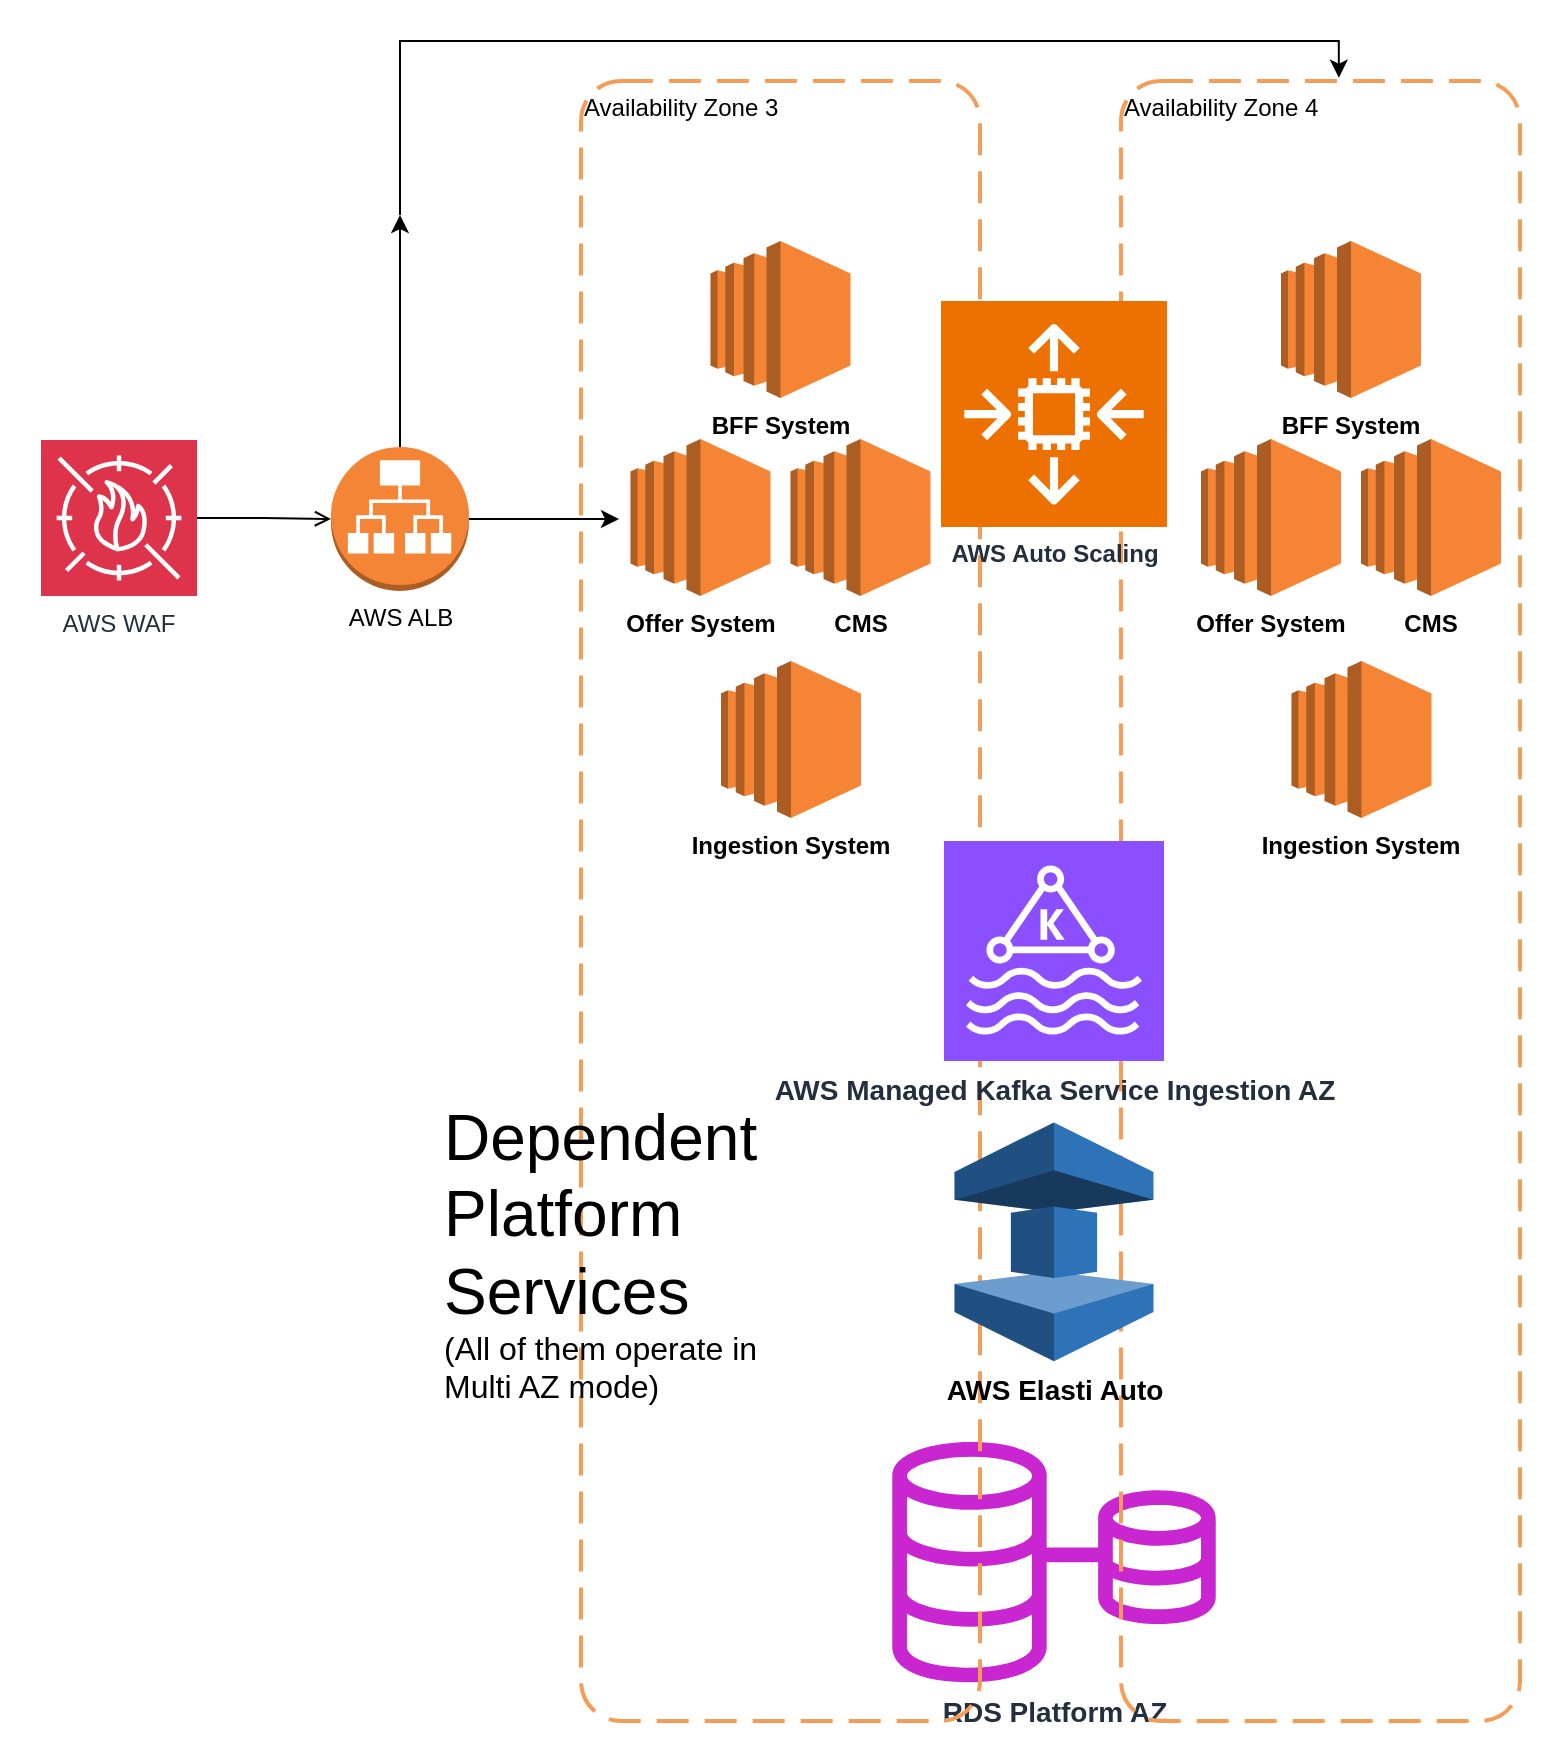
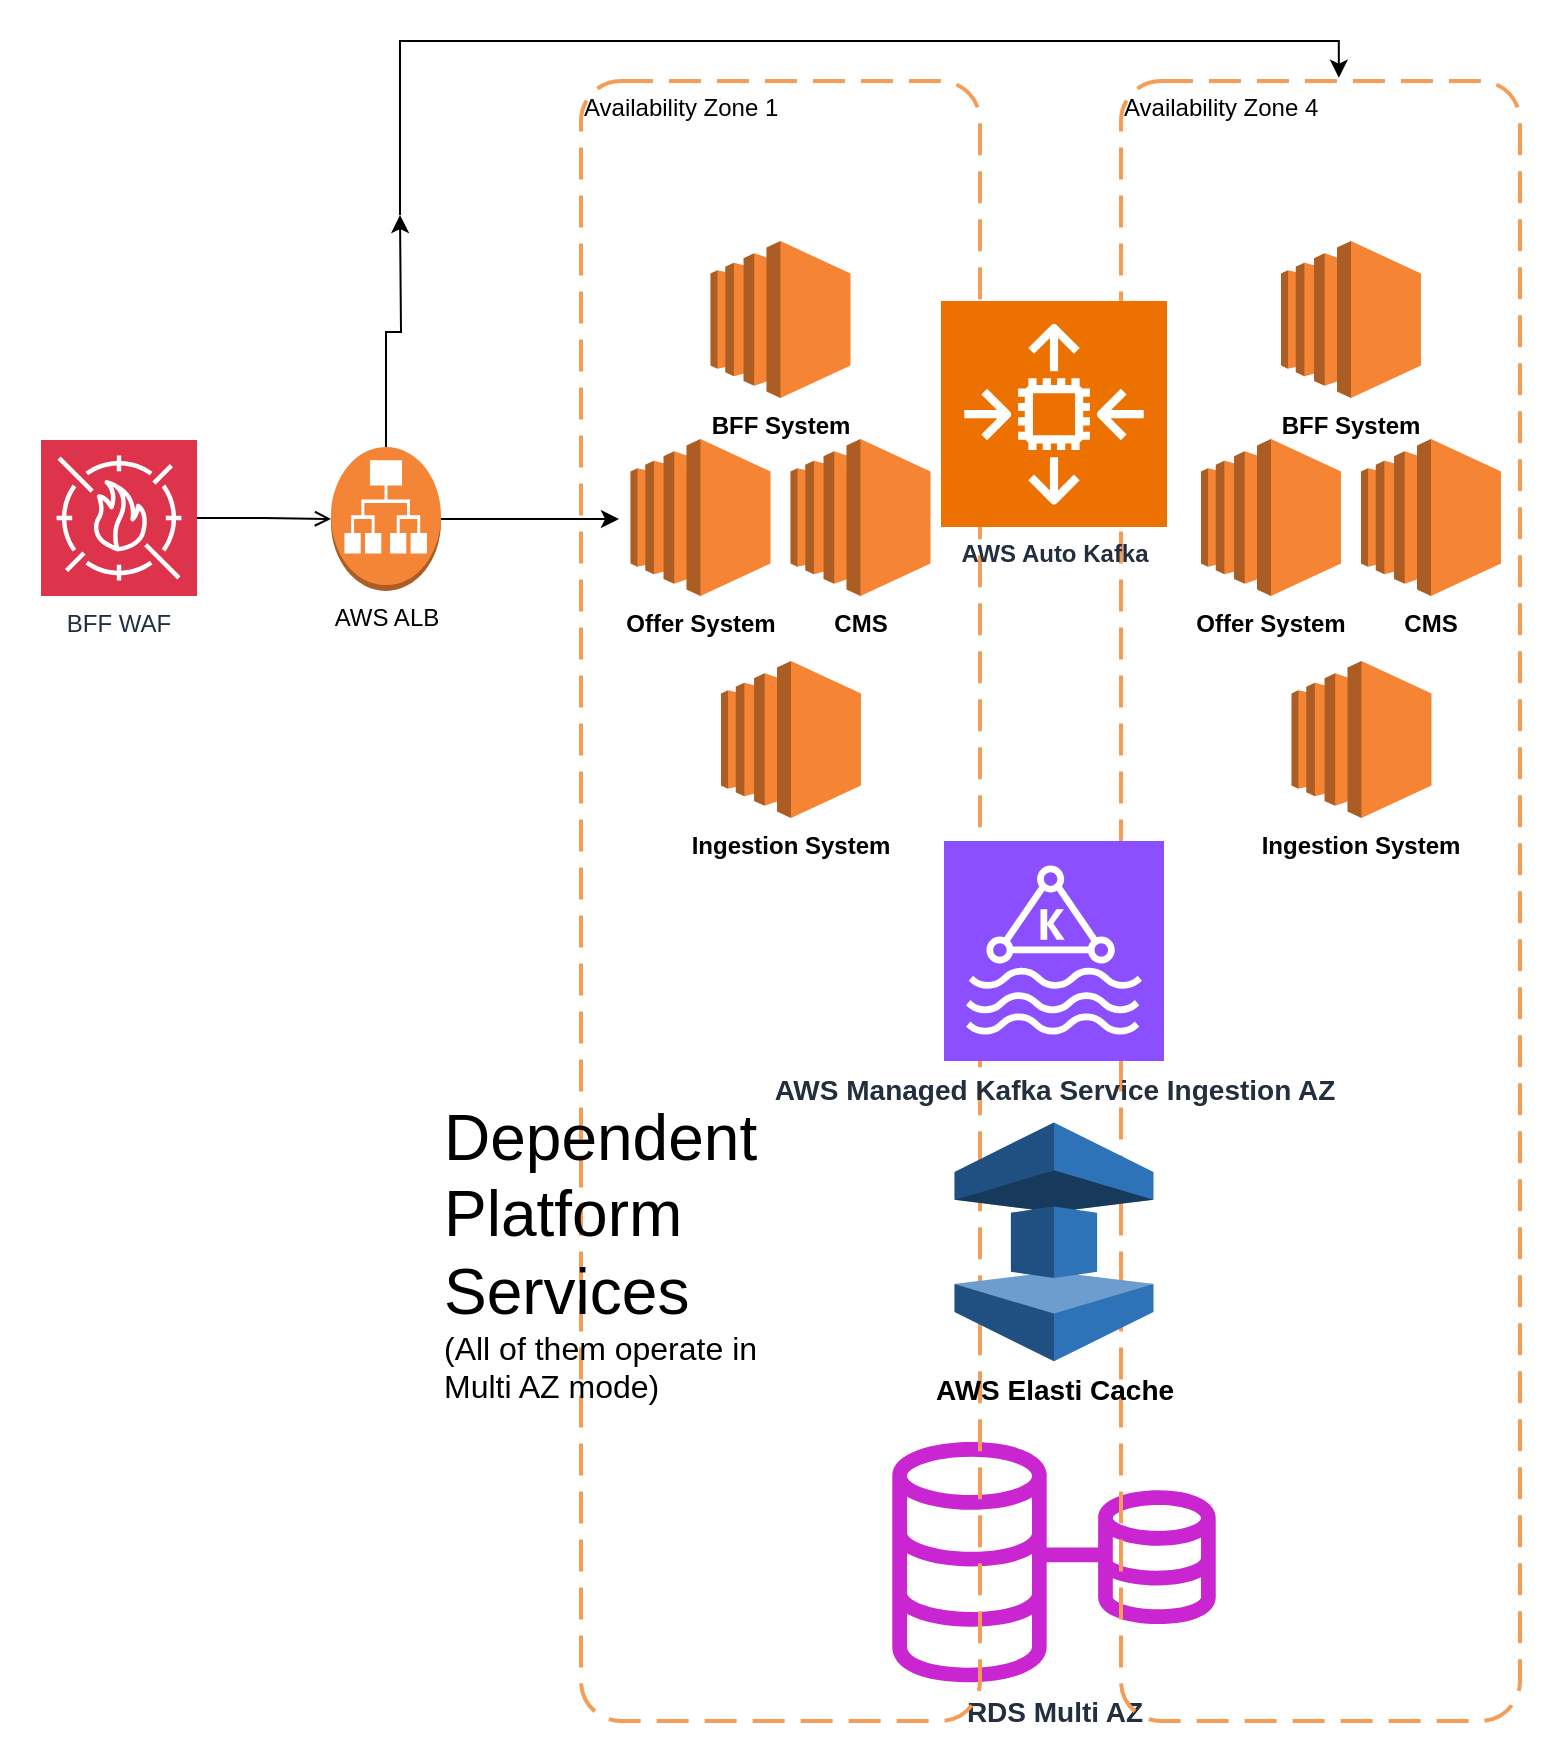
(690, 108) -> (690, 108)
(400, 519) -> (386, 519)
(1056, 555) -> (1056, 555)
(120, 625) -> (120, 625)
(1056, 1389) -> (1056, 1389)
(1056, 1711) -> (1056, 1711)
